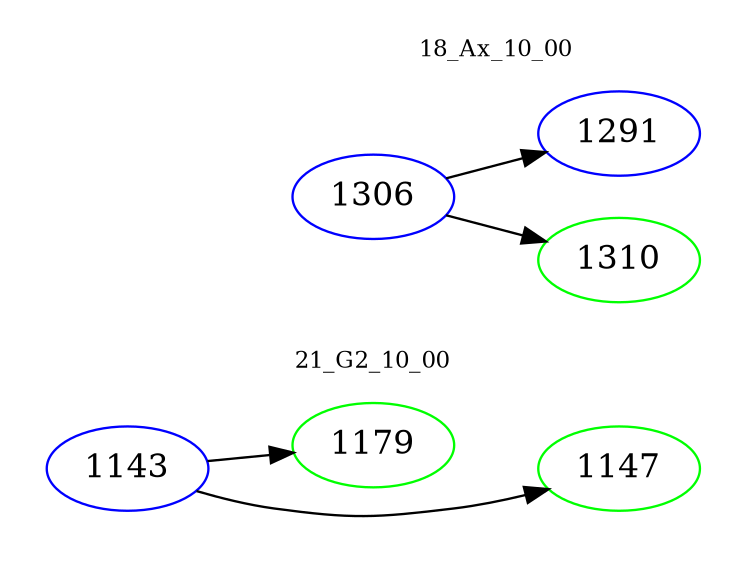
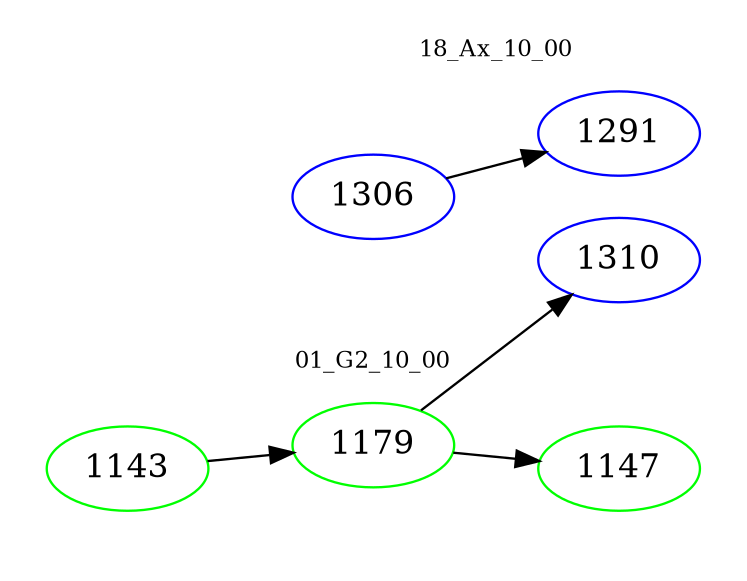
(485, 225) -> (487, 360)
(619, 260) -> (619, 260)
(373, 362) -> (373, 362)
(128, 469) -> (128, 469)
(361, 516) -> (484, 456)
